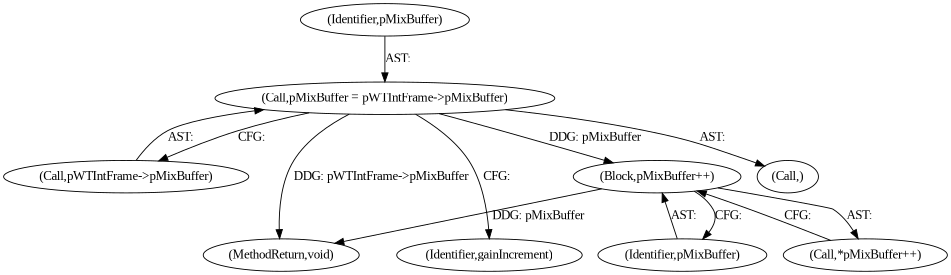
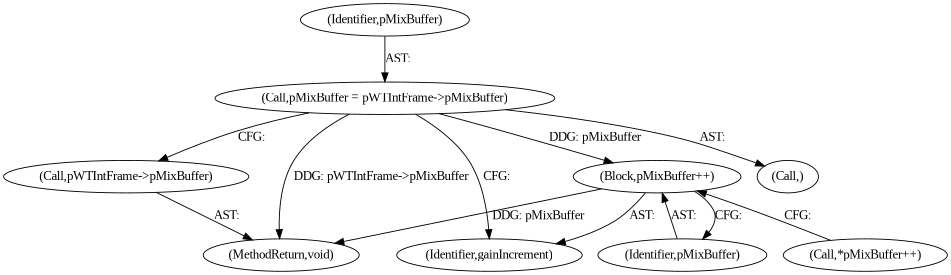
(189, 123) -> (200, 214)
(790, 201) -> (609, 224)
